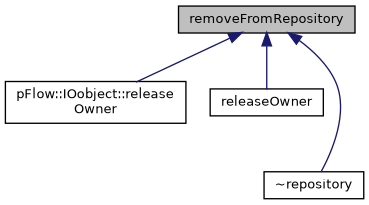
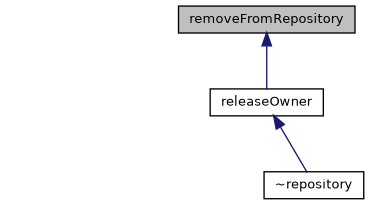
(340, 101) -> (294, 150)
(96, 102) -> none
